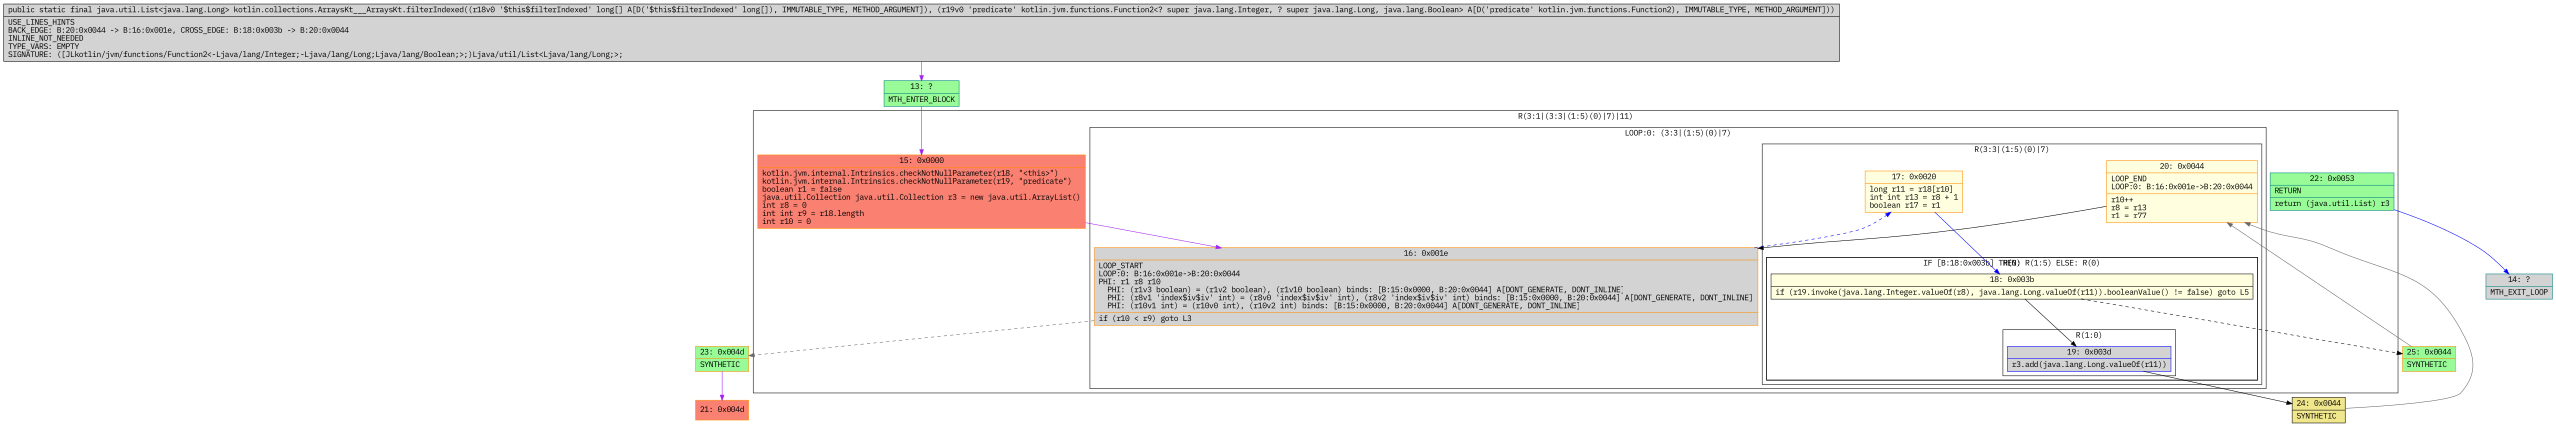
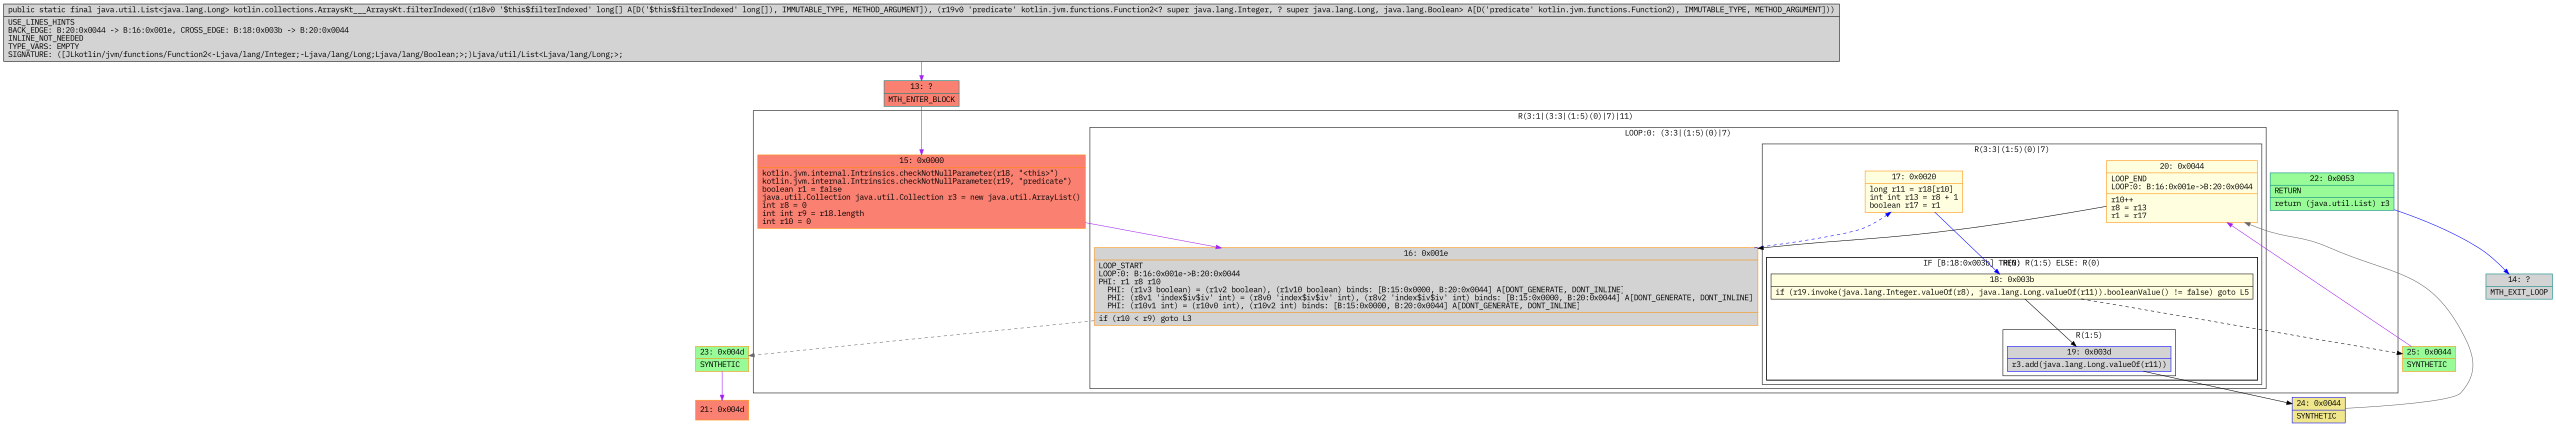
(922, 94) -> (922, 94)
(2129, 216) -> (2129, 216)
(2322, 286) -> (2322, 286)
(2089, 336) -> (2089, 336)
(2319, 410) -> (2319, 410)
